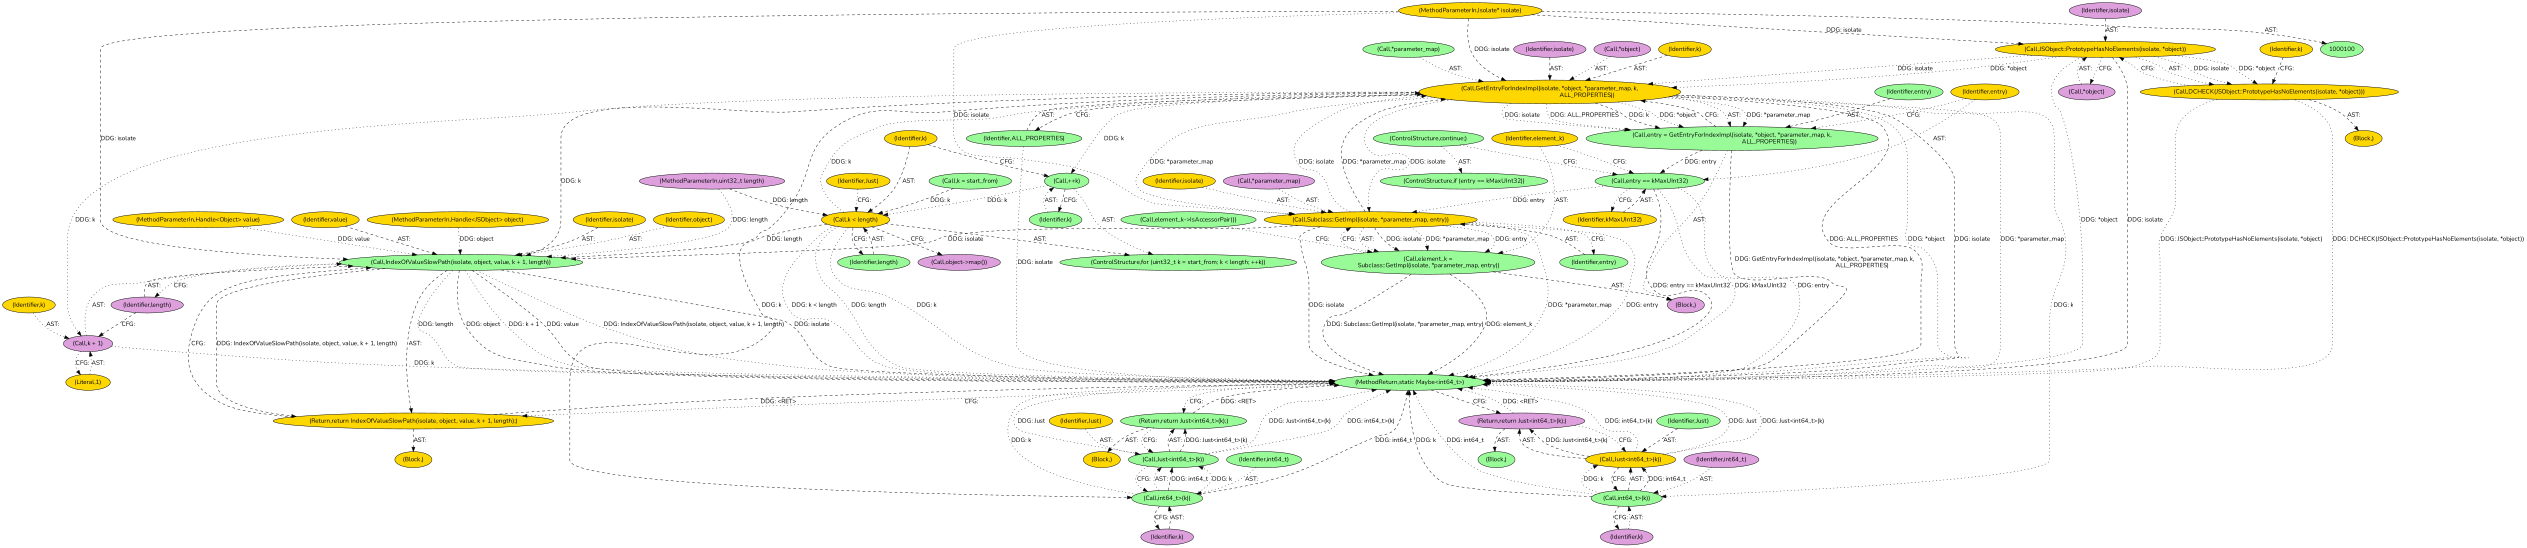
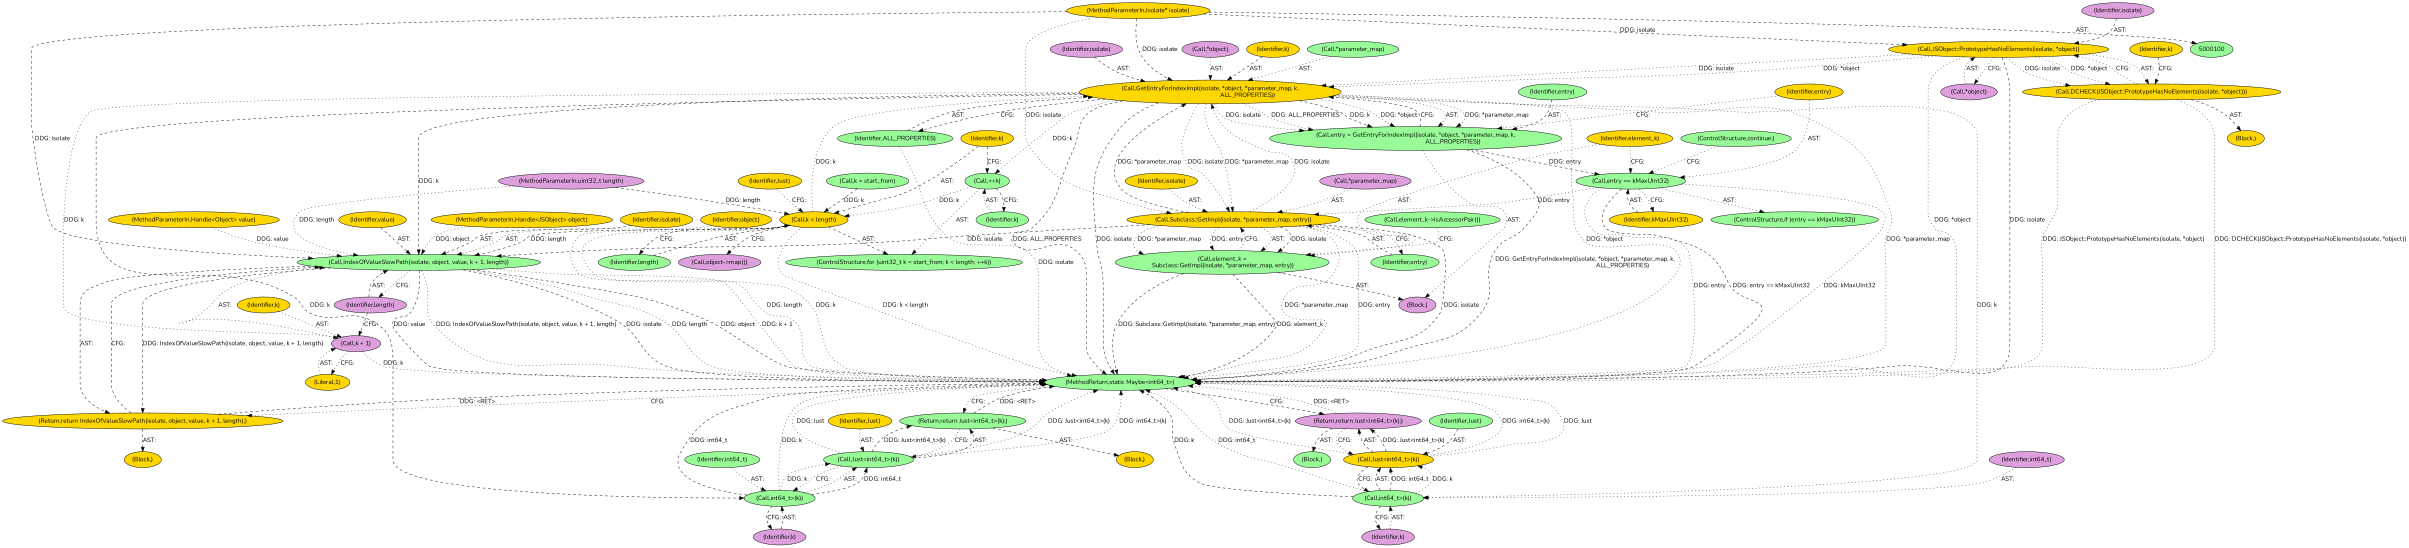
(2342, 49) -> (2212, 49)
(1452, 156) -> (1709, 200)
